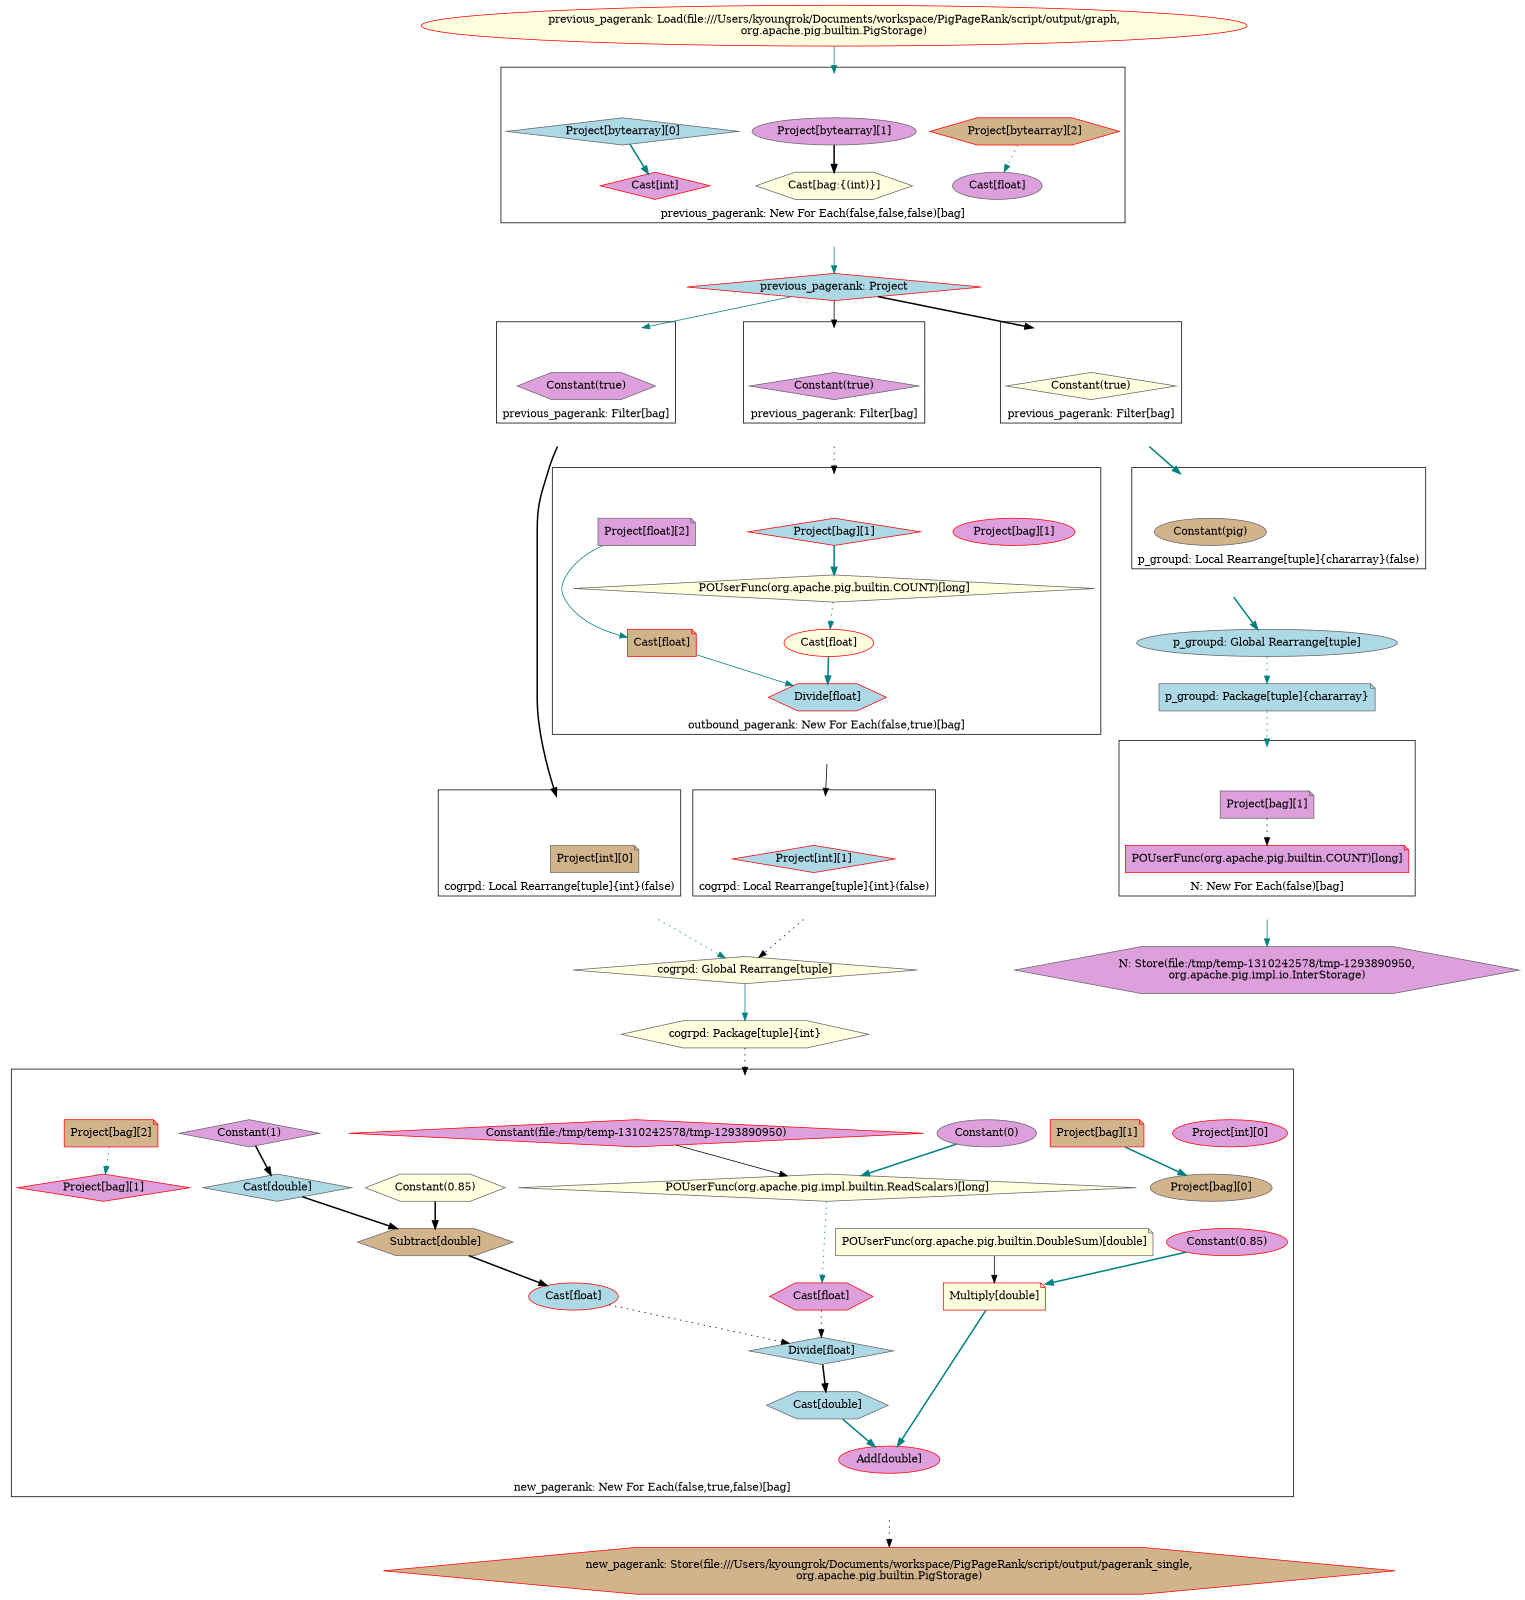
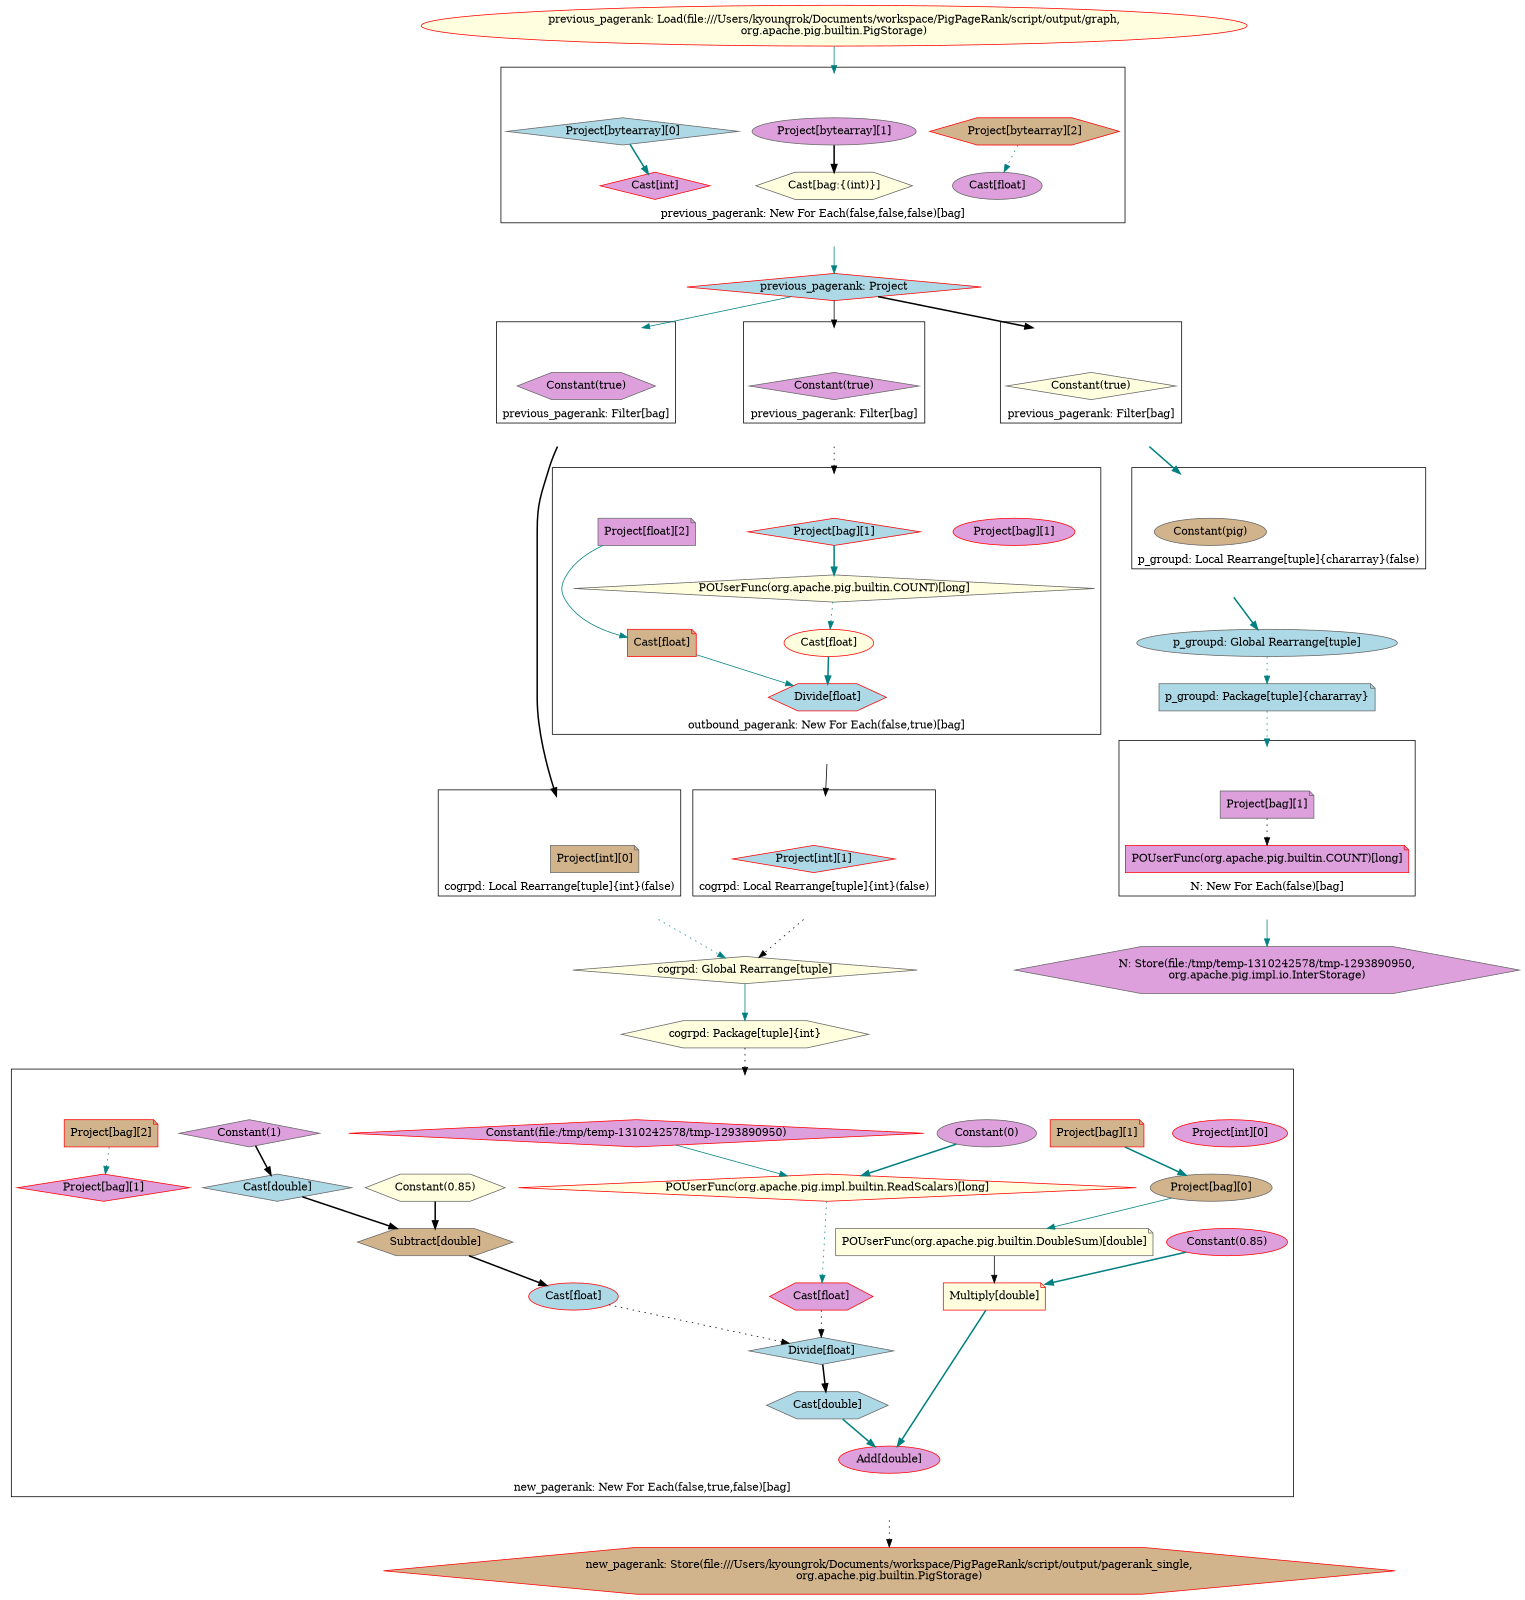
(728, 1159) -> (728, 1159)
(827, 1188) -> (827, 1188)
none -> (1113, 1212)
